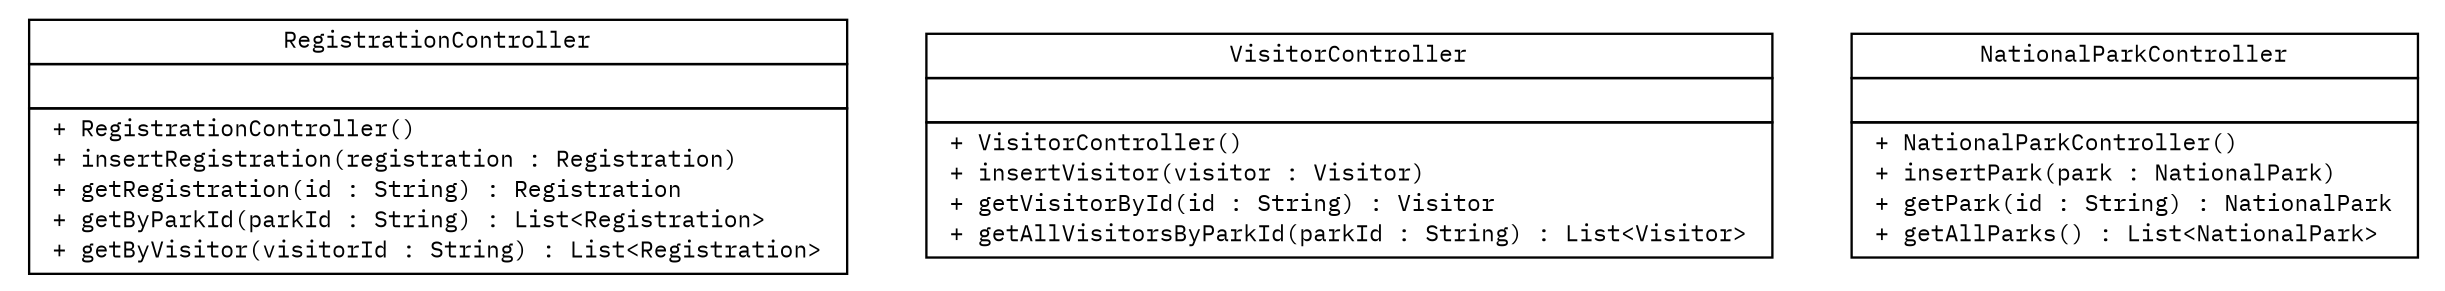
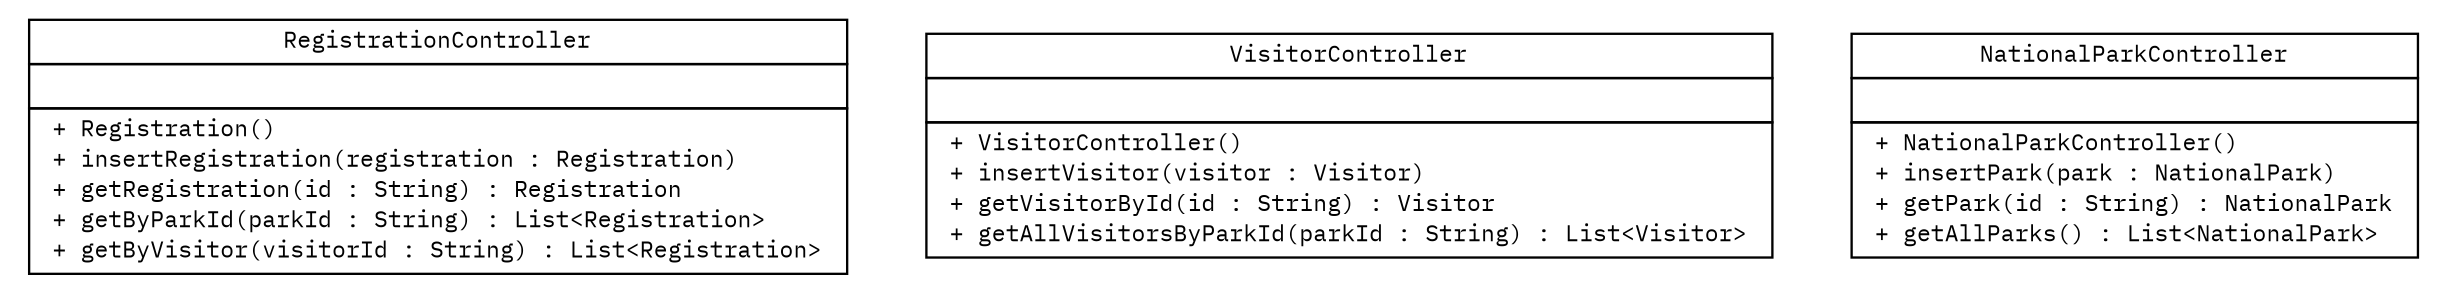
(235, 129) -> (165, 129)
